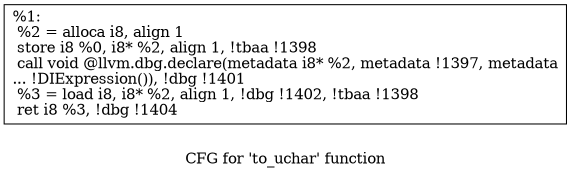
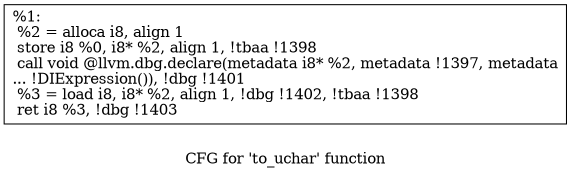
(95, 110) -> (95, 110)
